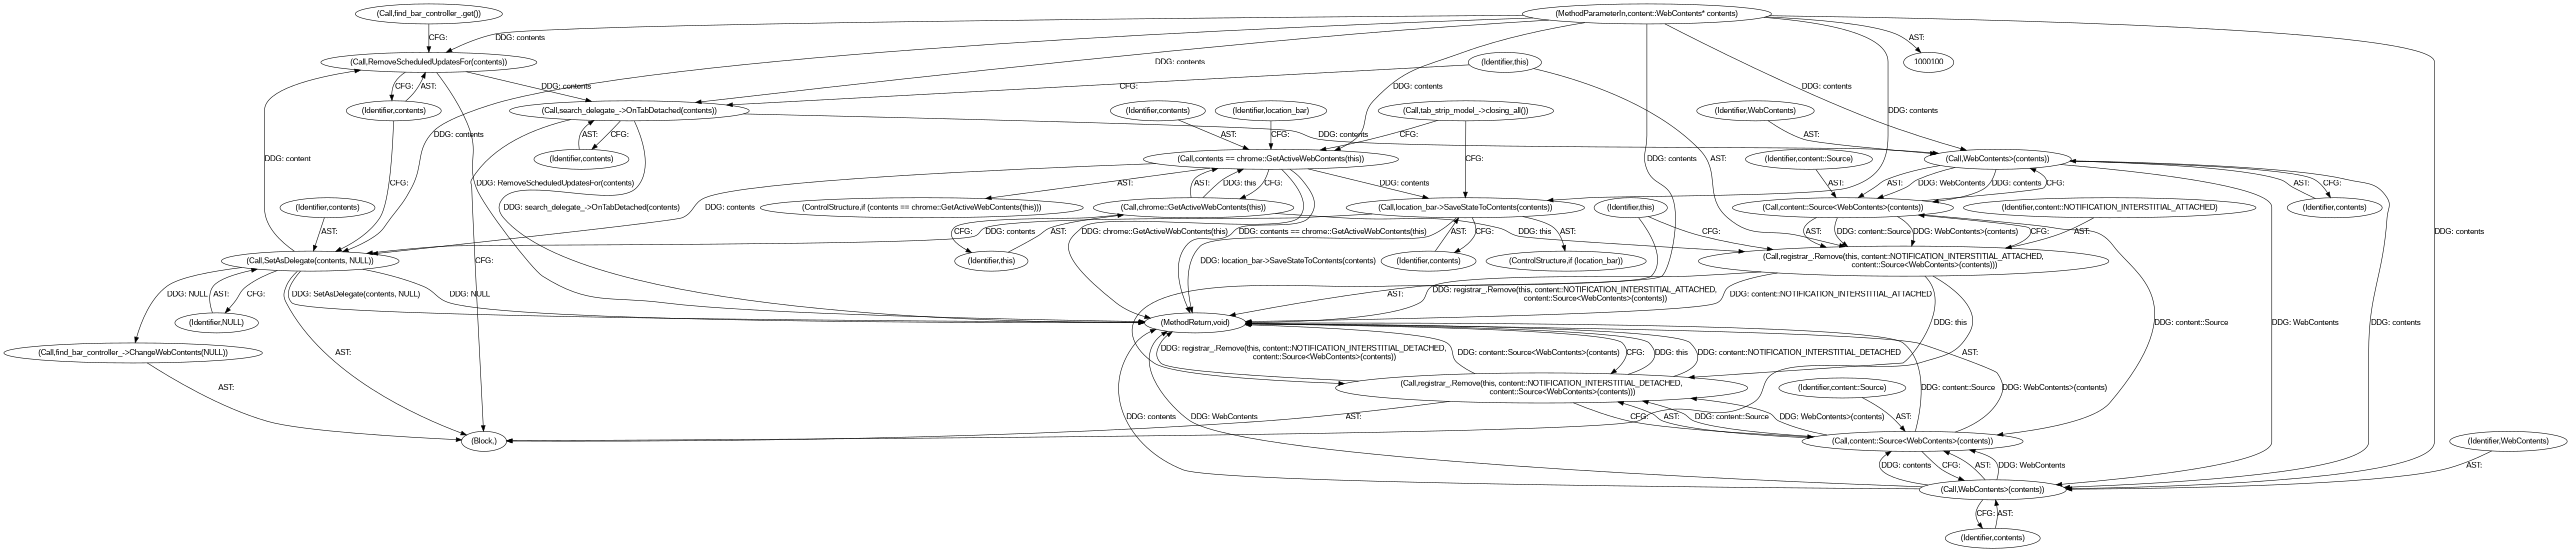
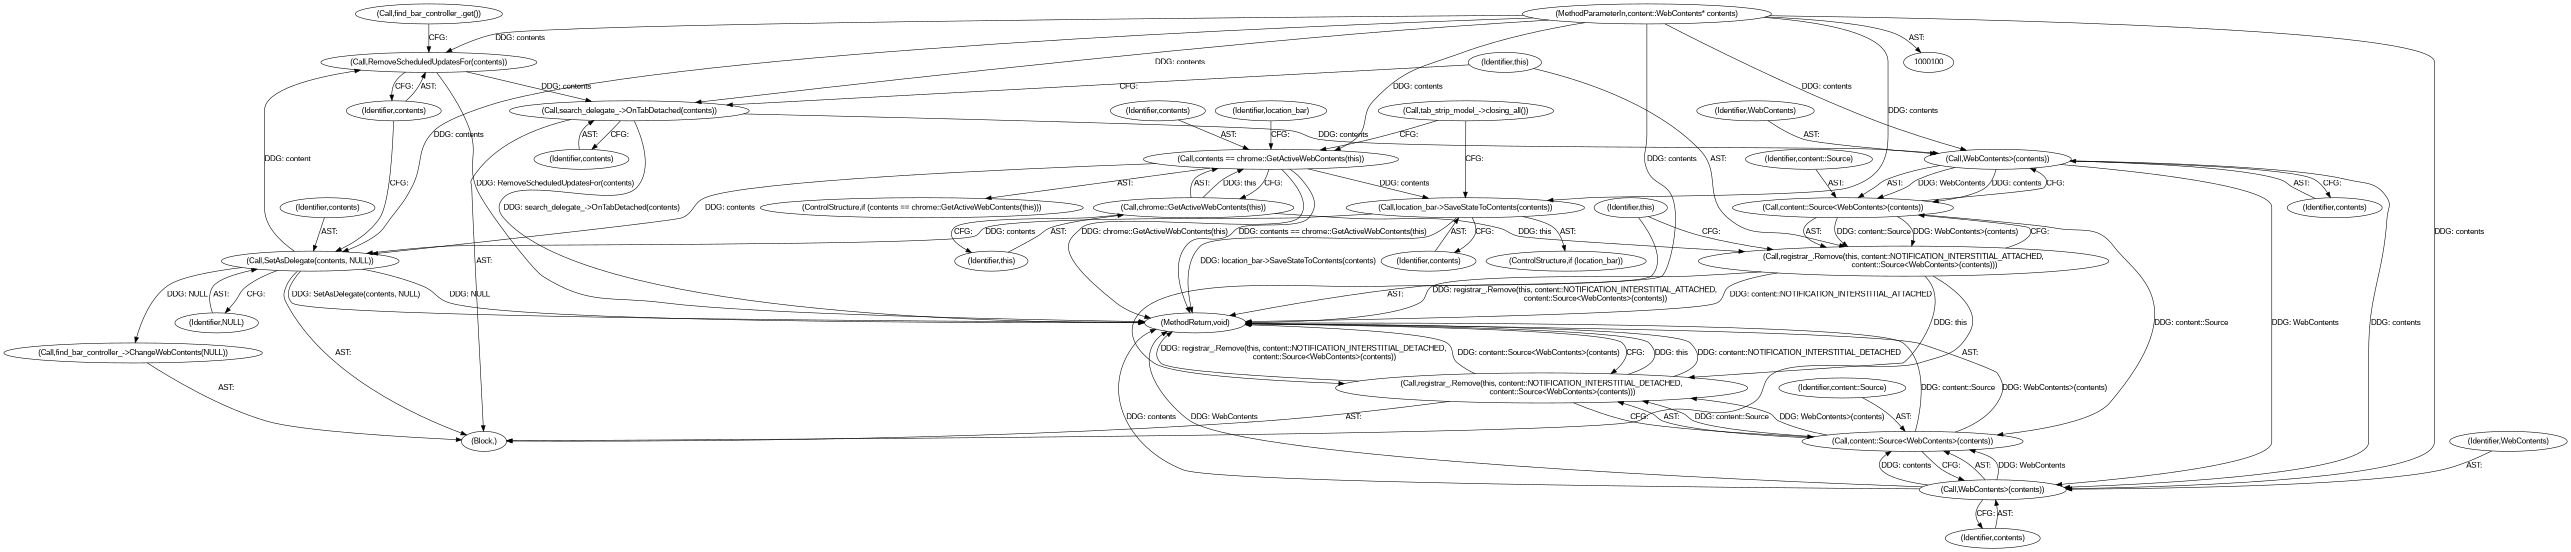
(2110, 208) -> none
(485, 261) -> (485, 261)
